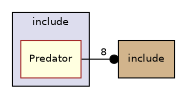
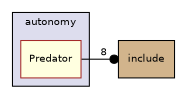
(51, 22) -> (51, 22)
